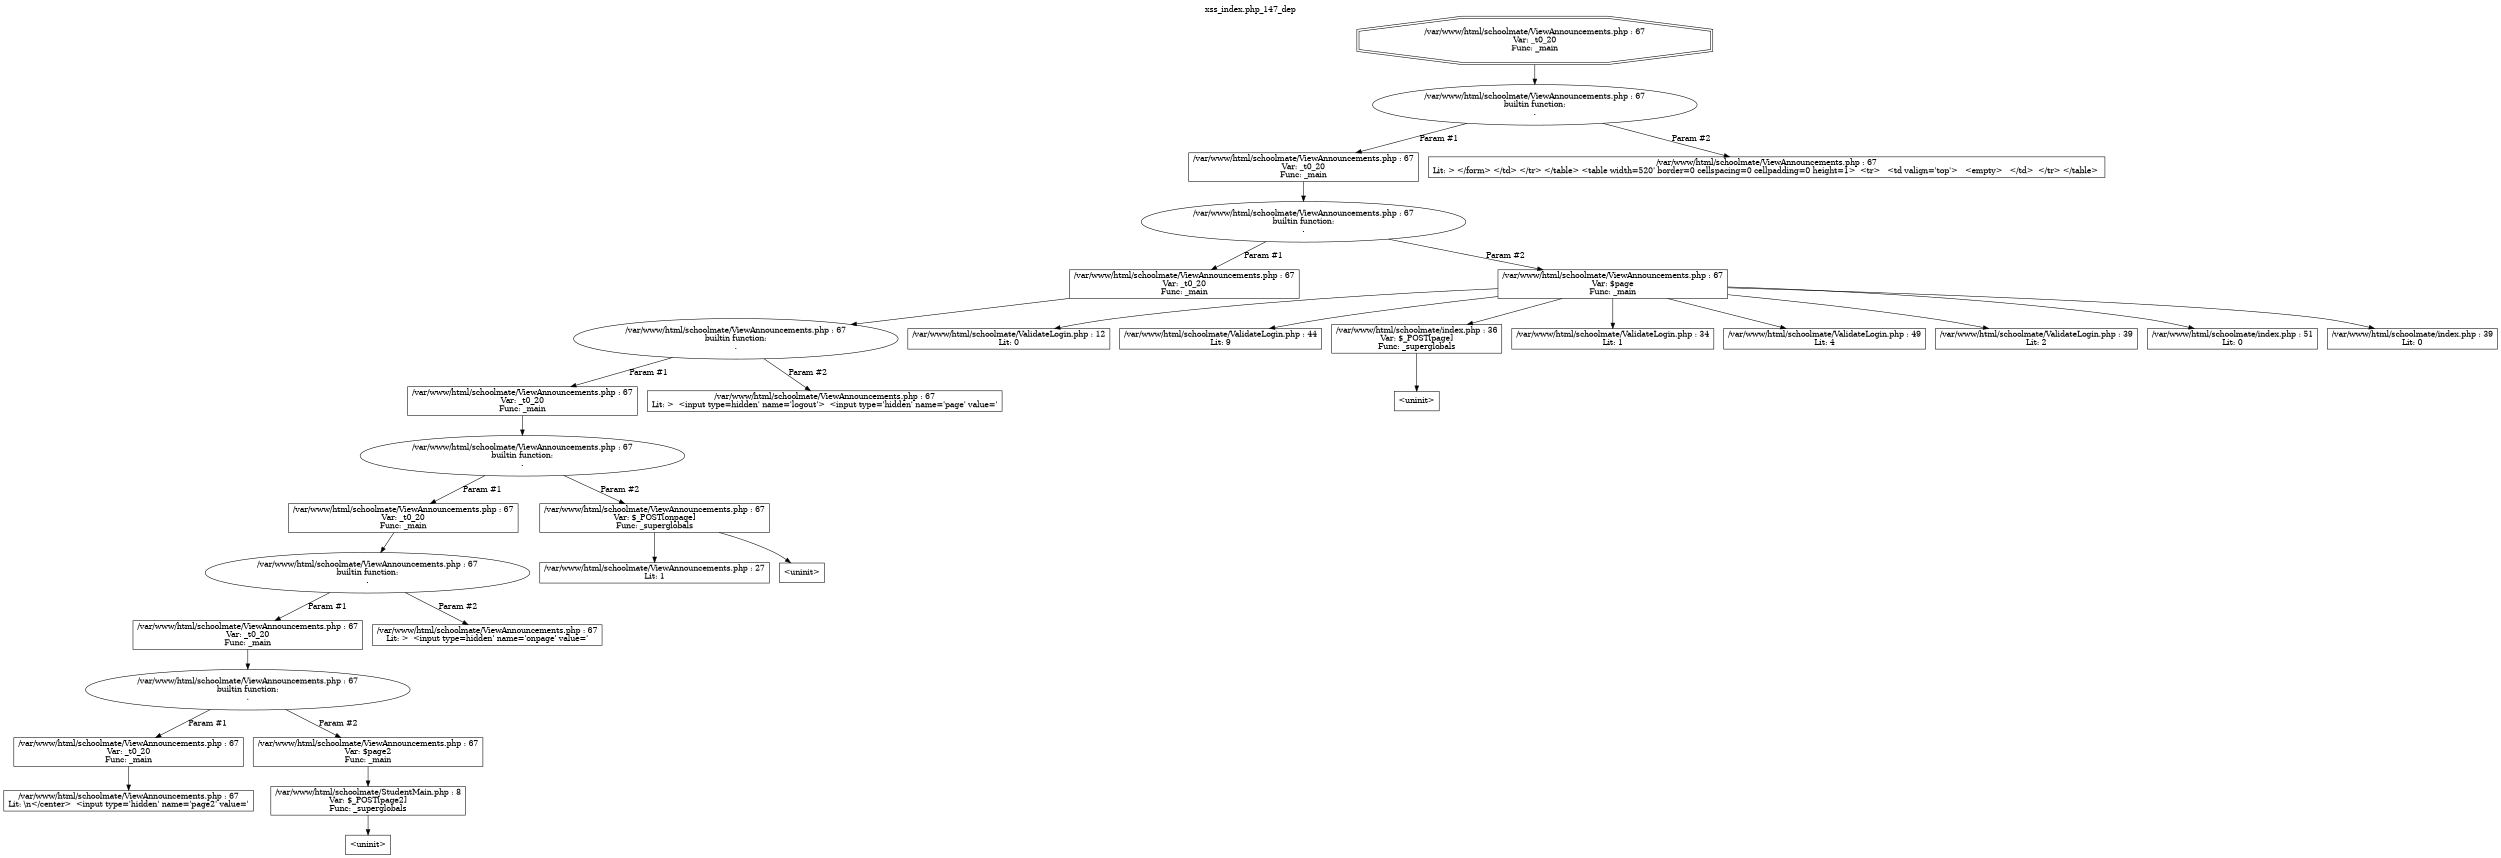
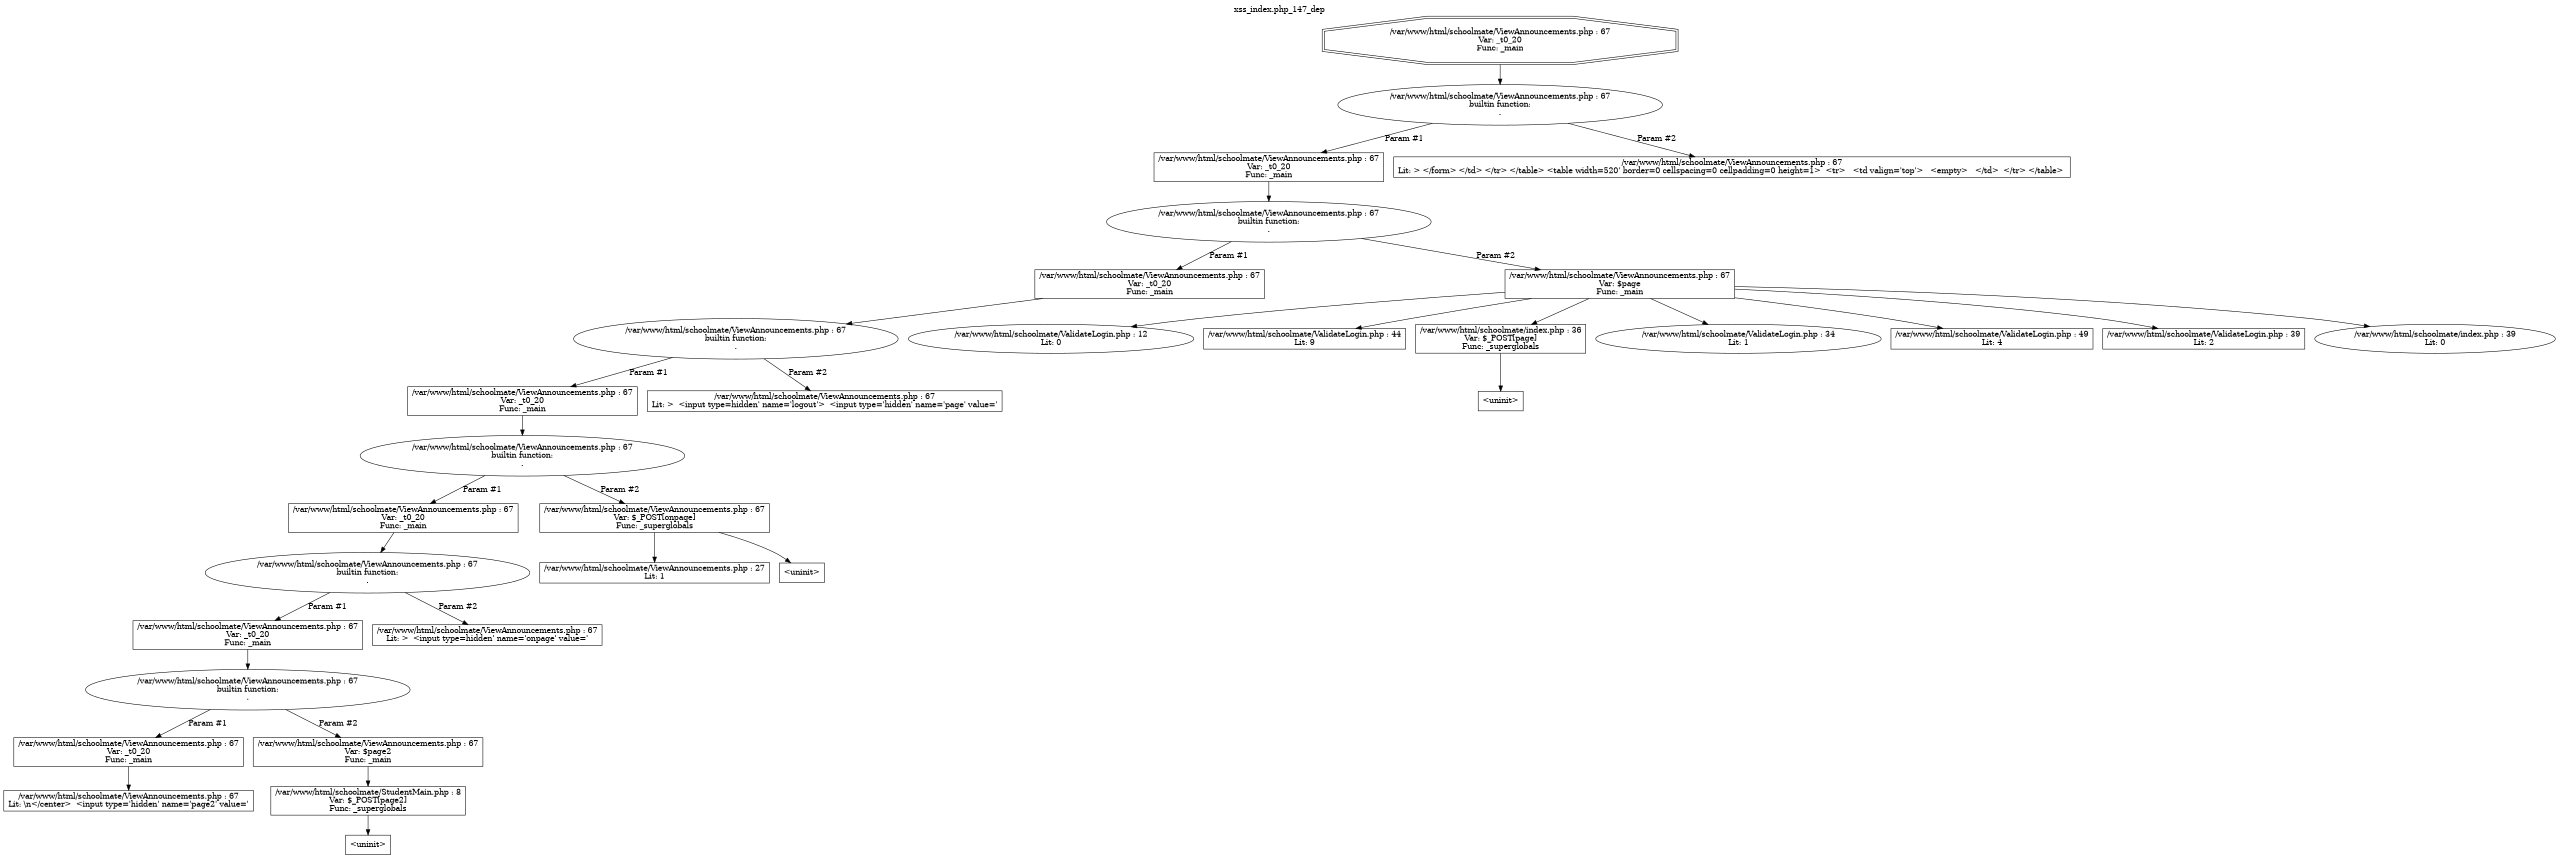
(1009, 339) -> (1051, 339)
(1613, 339) -> (1738, 339)
(2232, 339) -> none
(2412, 339) -> (2435, 339)
